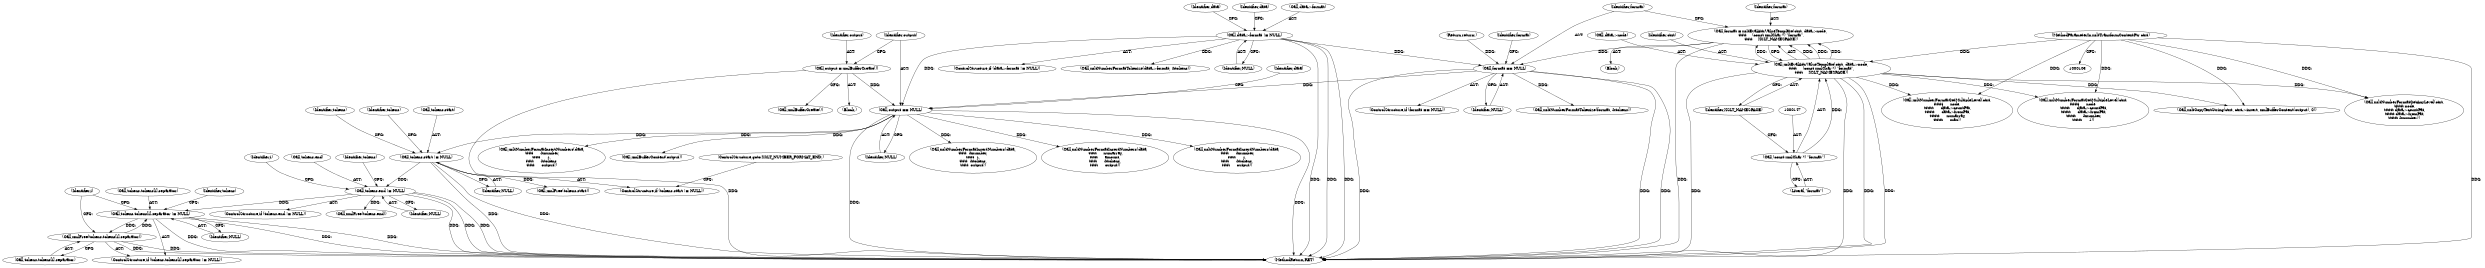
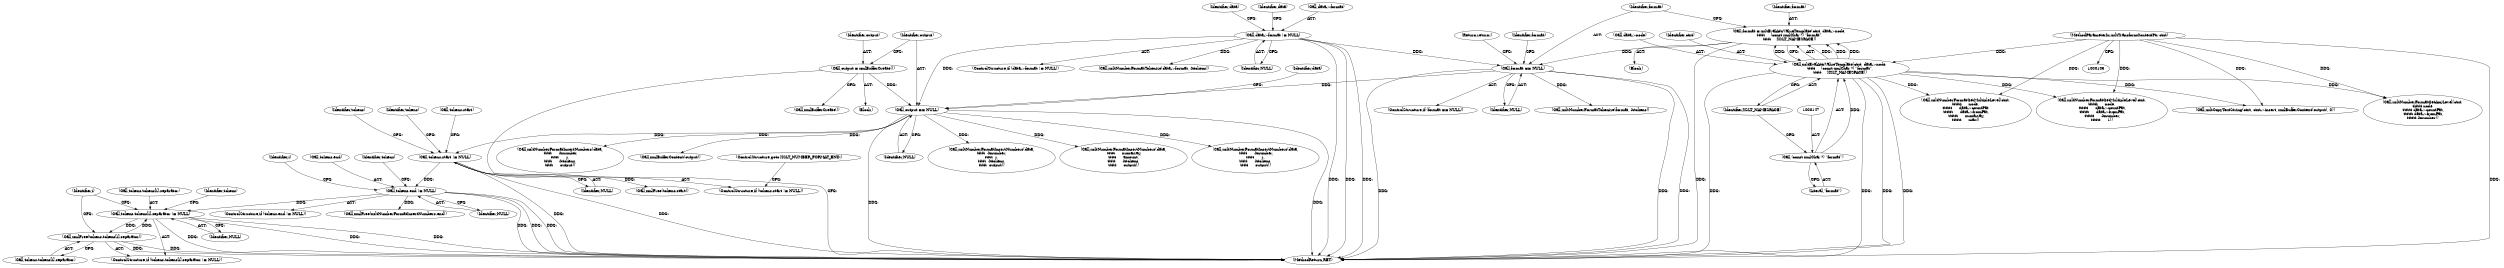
(1491, 52) -> (1508, 52)
(437, 135) -> (456, 135)
(734, 191) -> (833, 191)
(361, 214) -> (395, 214)
